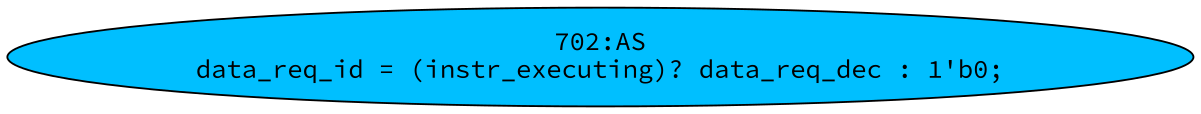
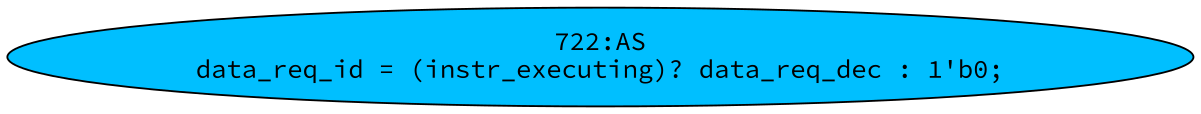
(600, 57) -> (600, 57)
